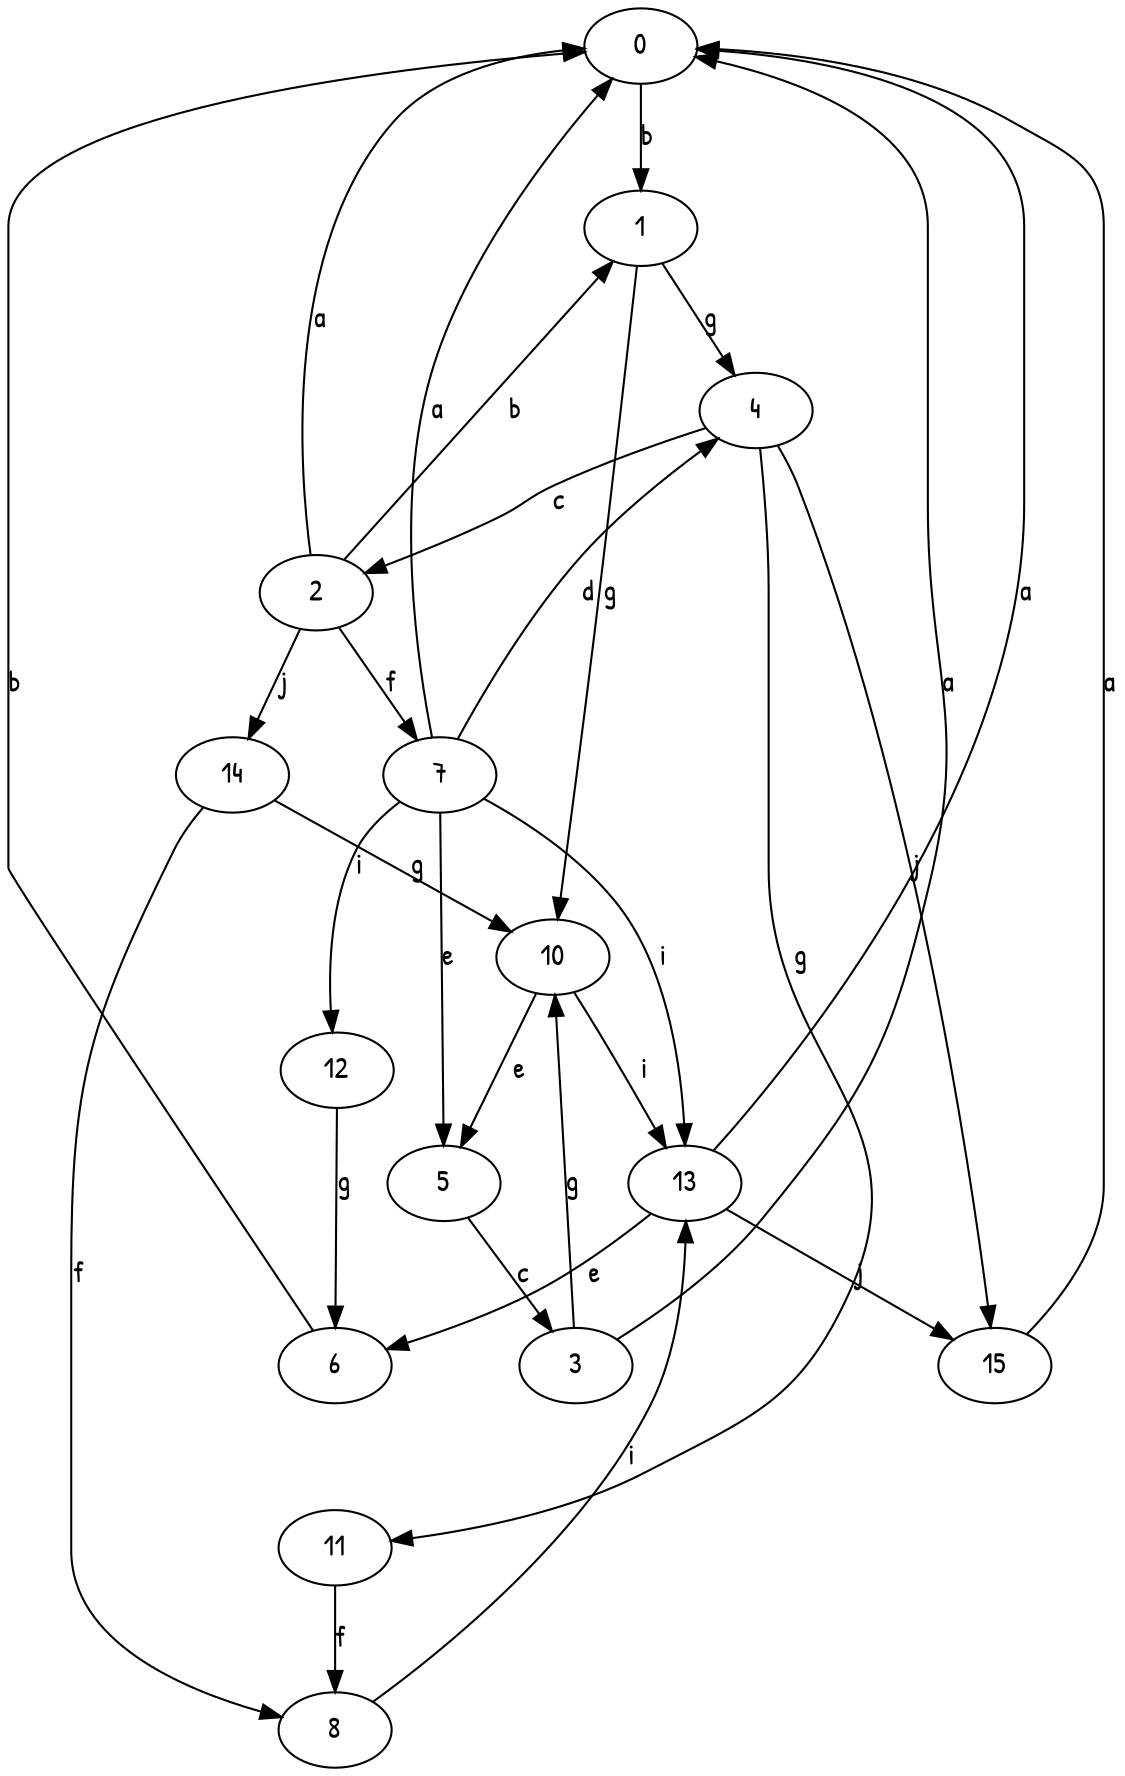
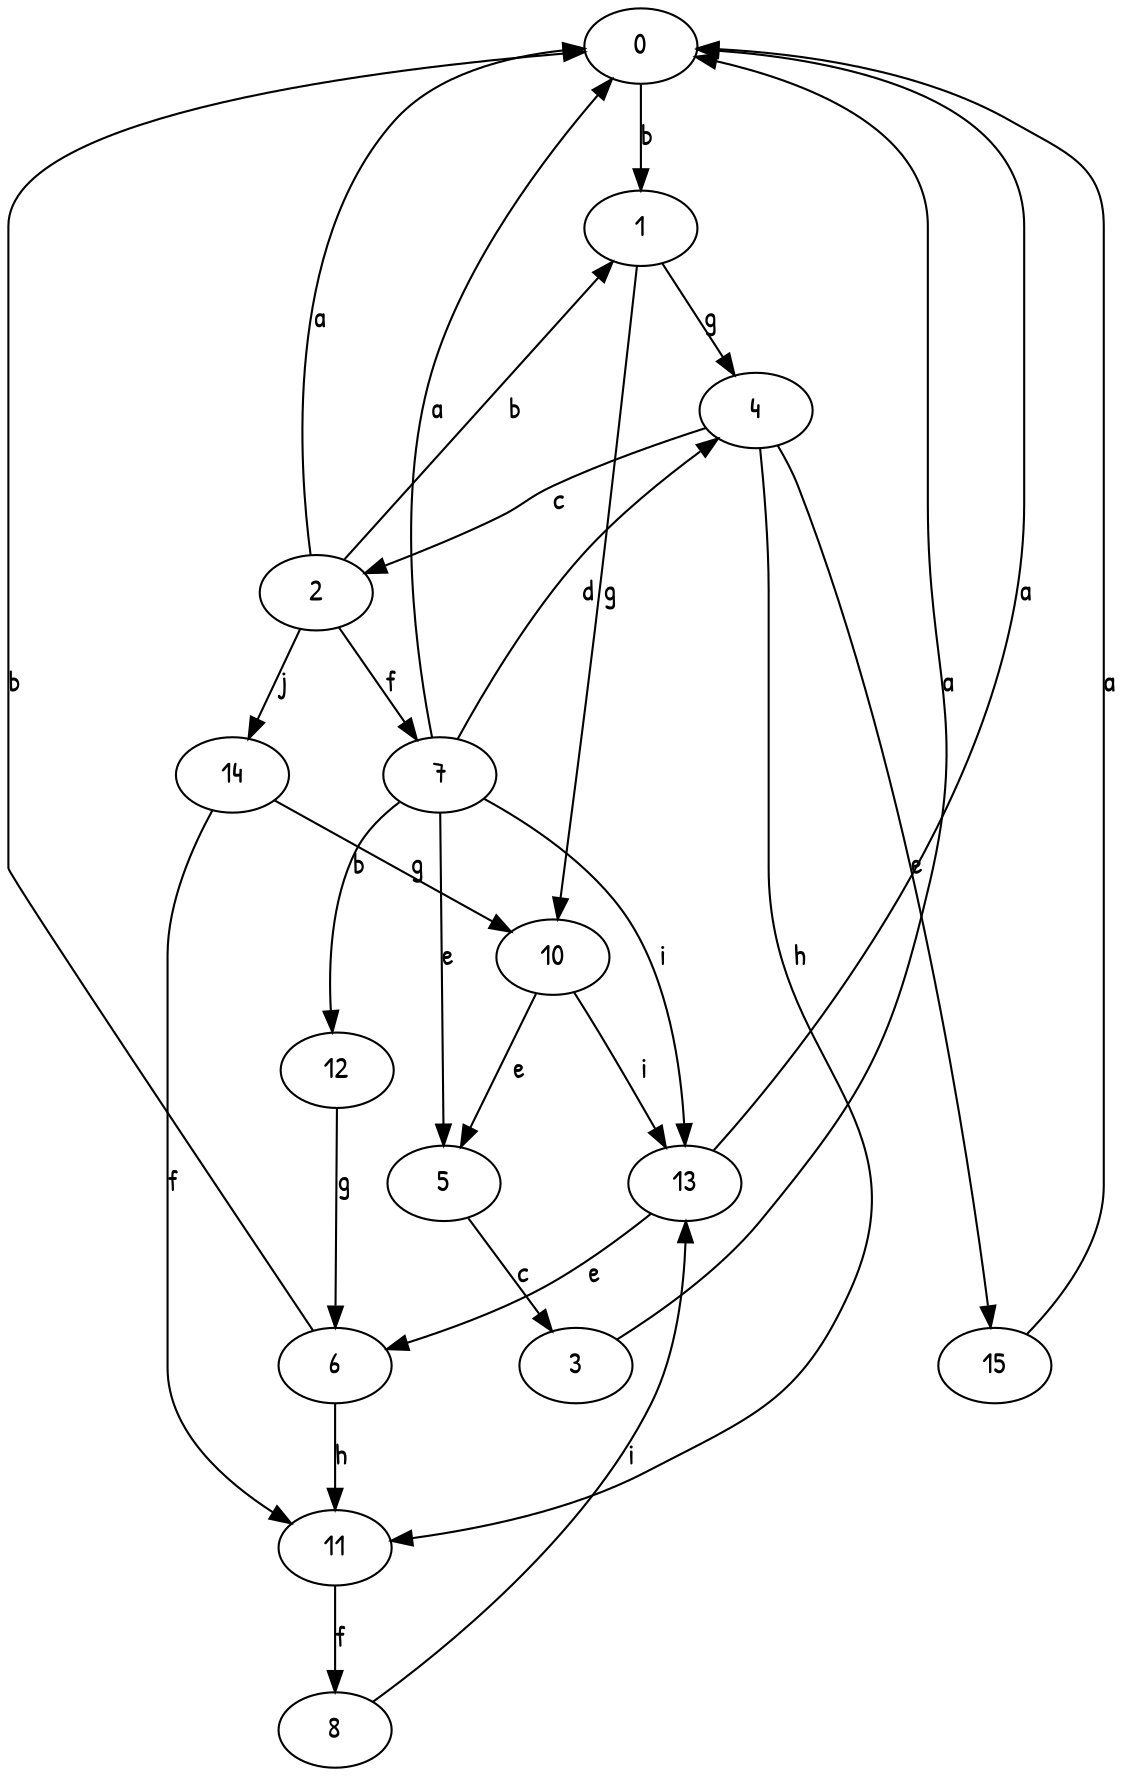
(360, 866) -> (360, 866)
(917, 866) -> (917, 866)
(801, 957) -> (801, 957)
(565, 1172) -> none
(830, 1269) -> none
(71, 1298) -> (168, 1178)
none -> (335, 1446)
